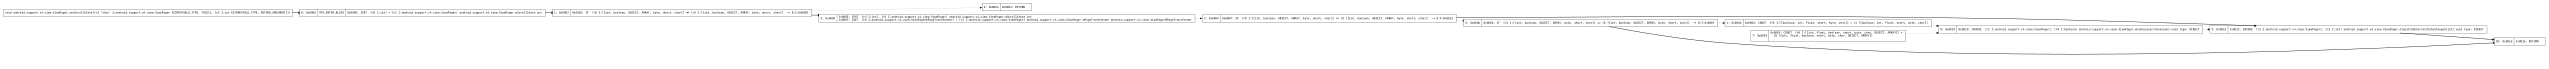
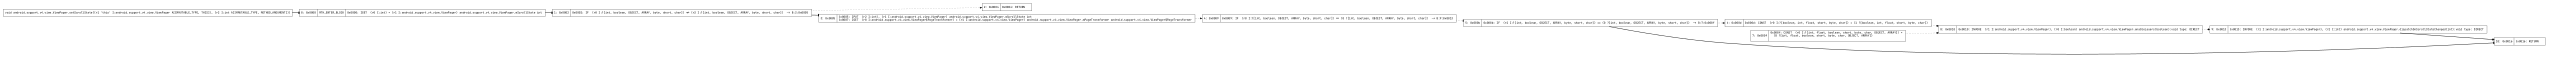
(1855, 17) -> none
